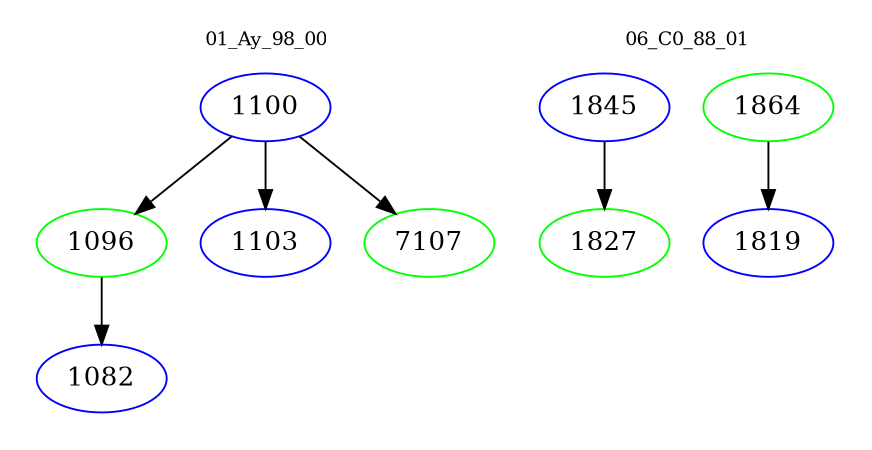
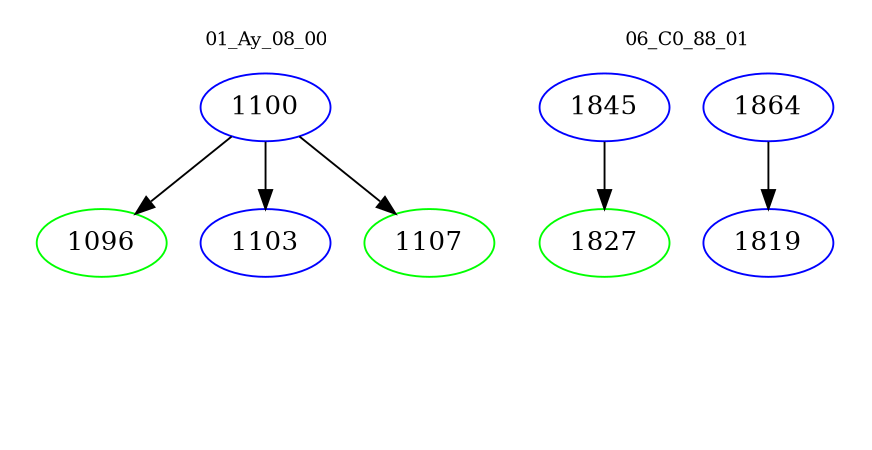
(266, 40) -> (266, 40)
(768, 107) -> (768, 107)
(429, 243) -> (429, 243)
(102, 379) -> none
